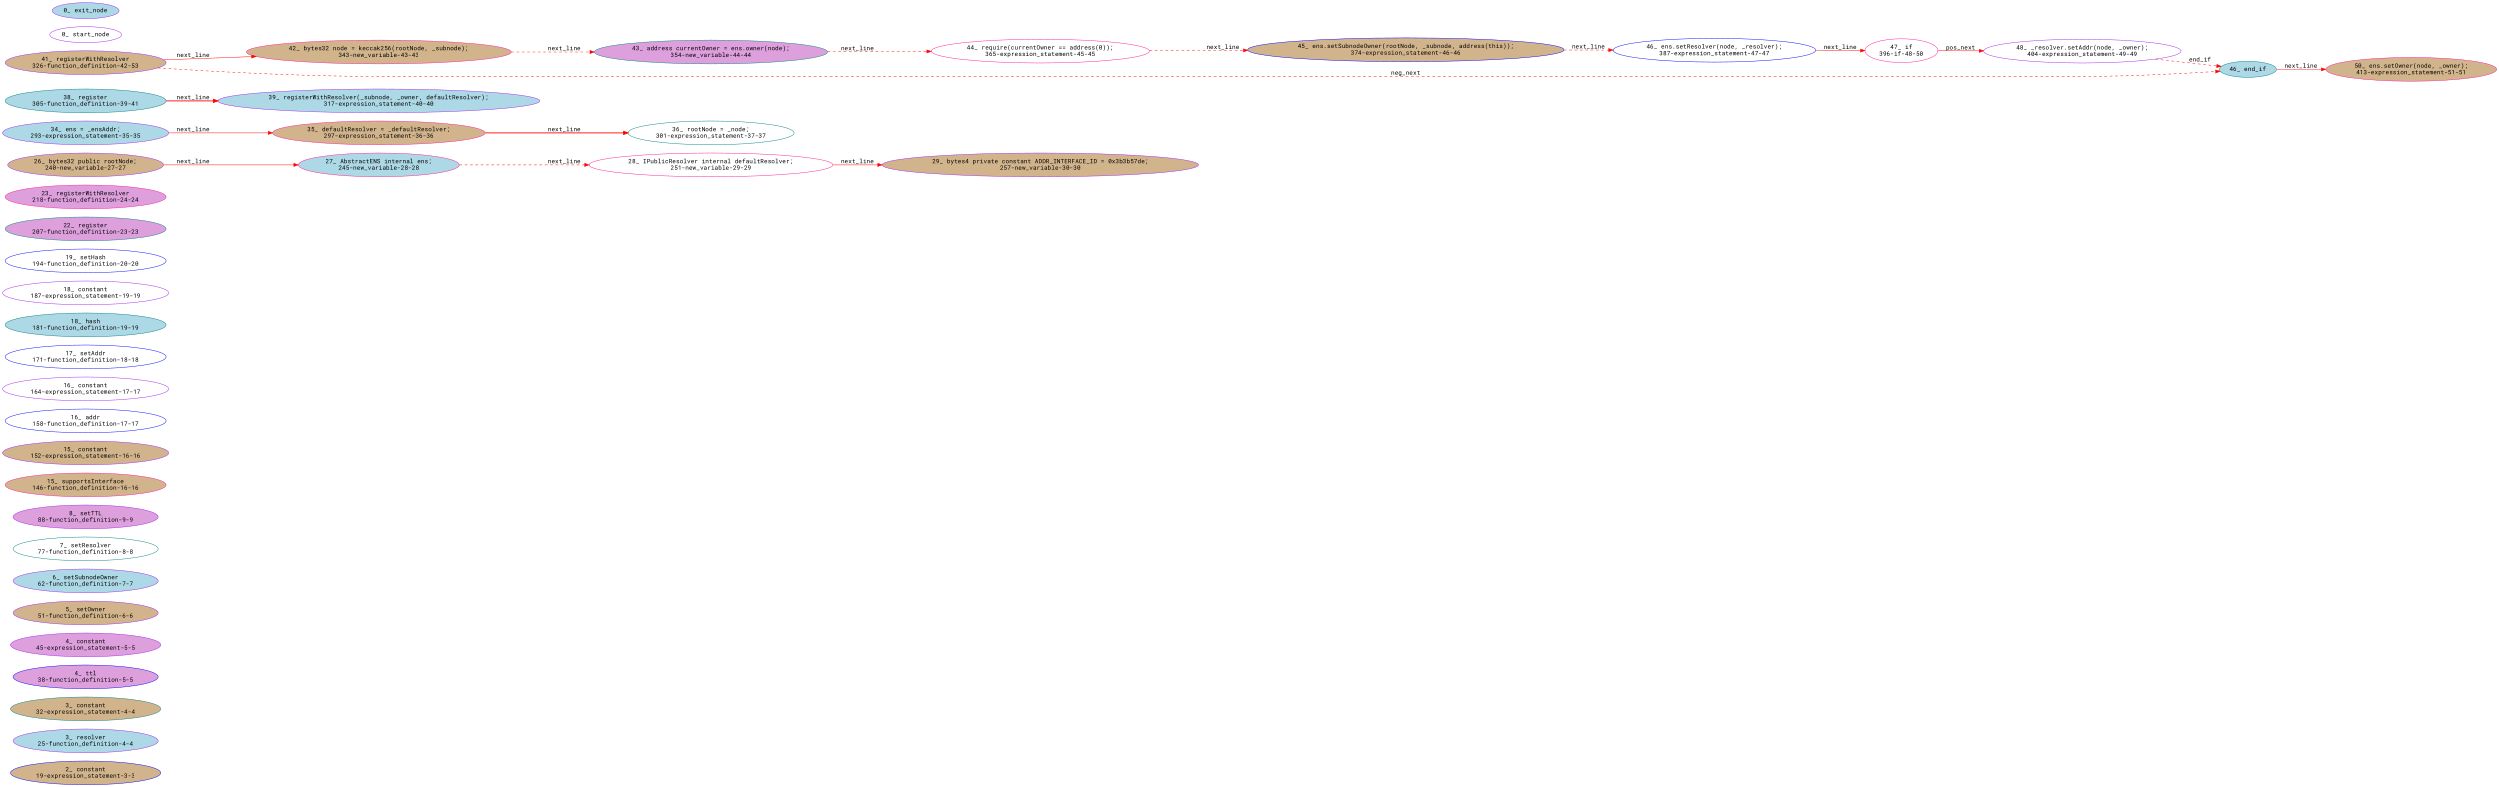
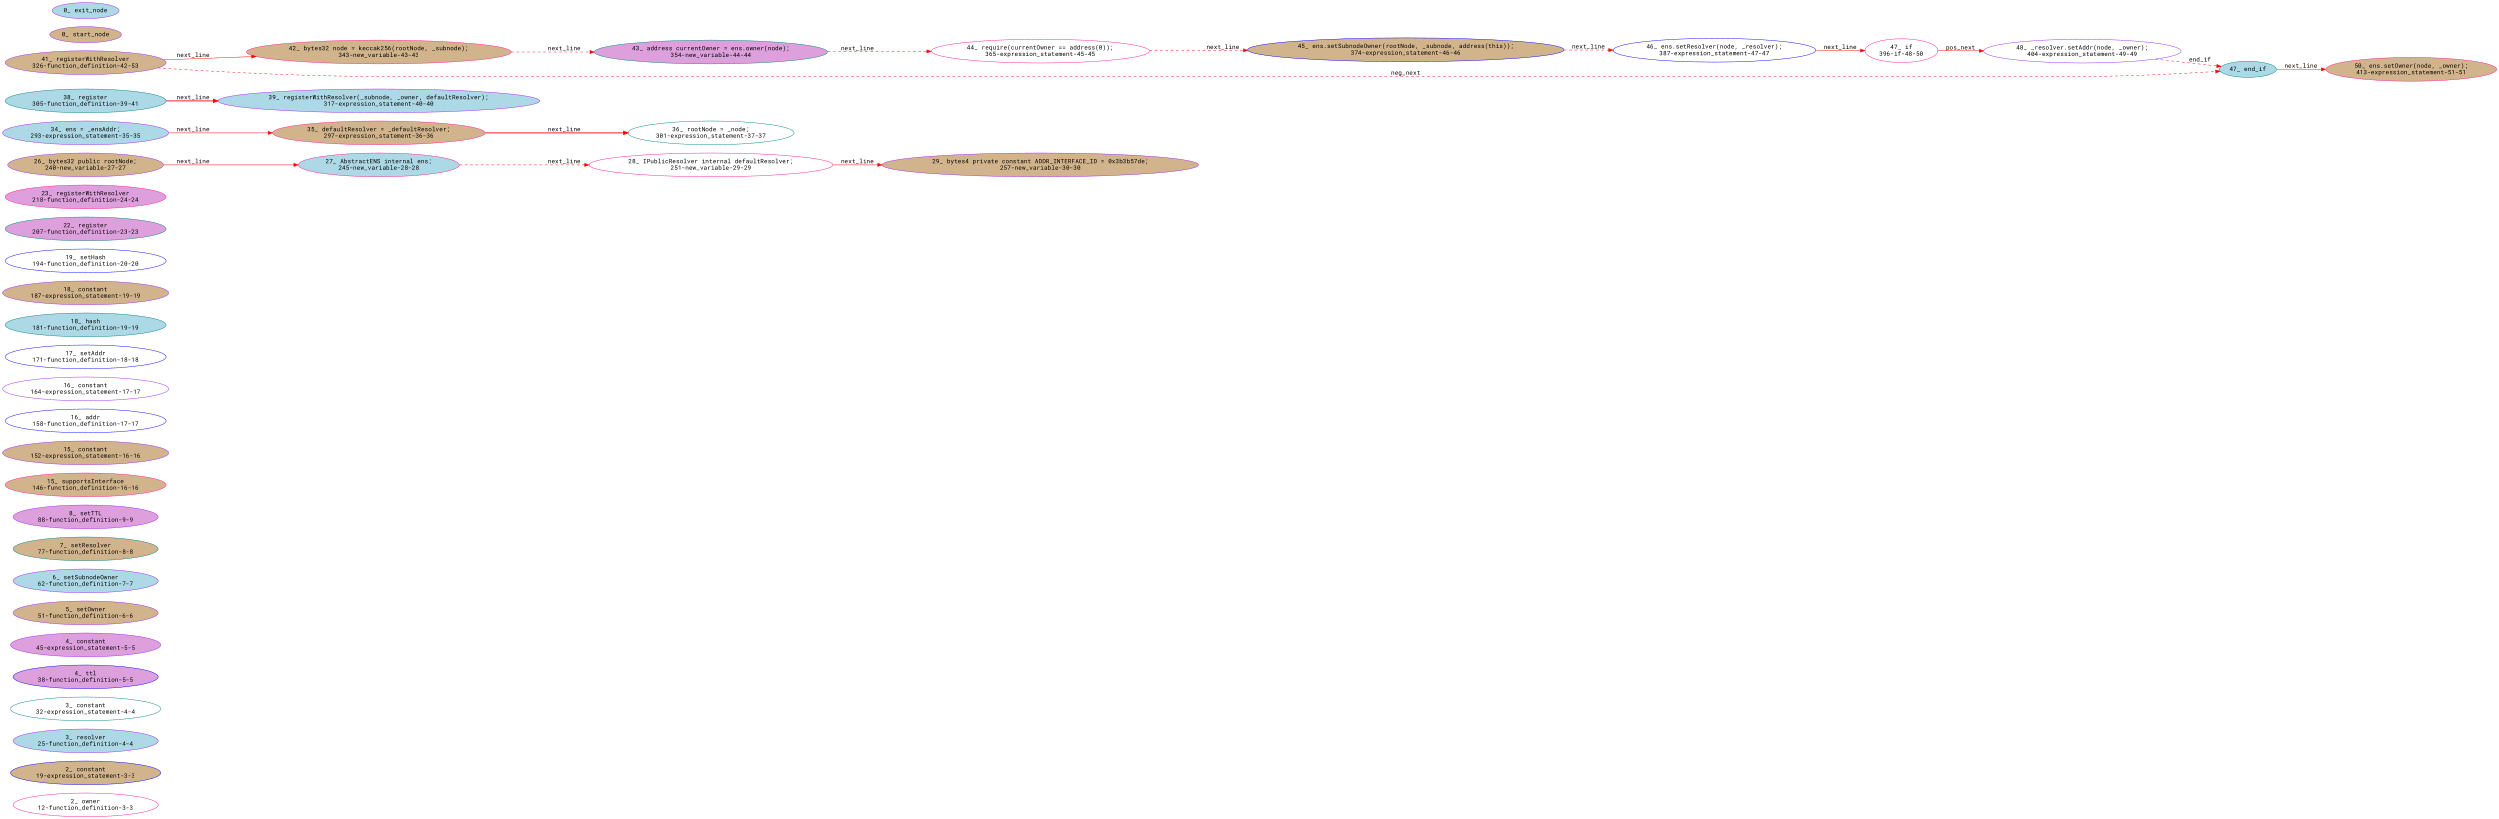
(86, 35) -> (86, 35)
(2248, 69) -> (2248, 69)
(86, 293) -> (86, 293)
(86, 549) -> (86, 549)
(86, 709) -> (86, 709)
none -> (86, 805)
